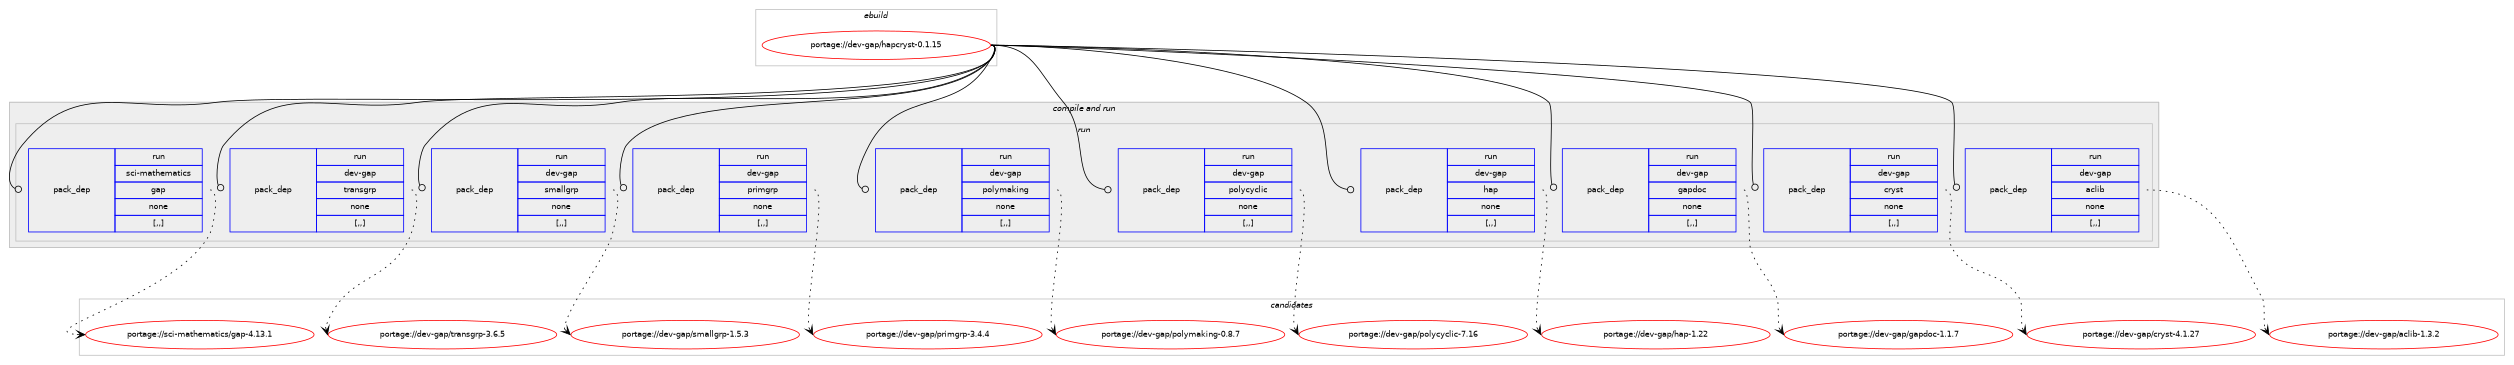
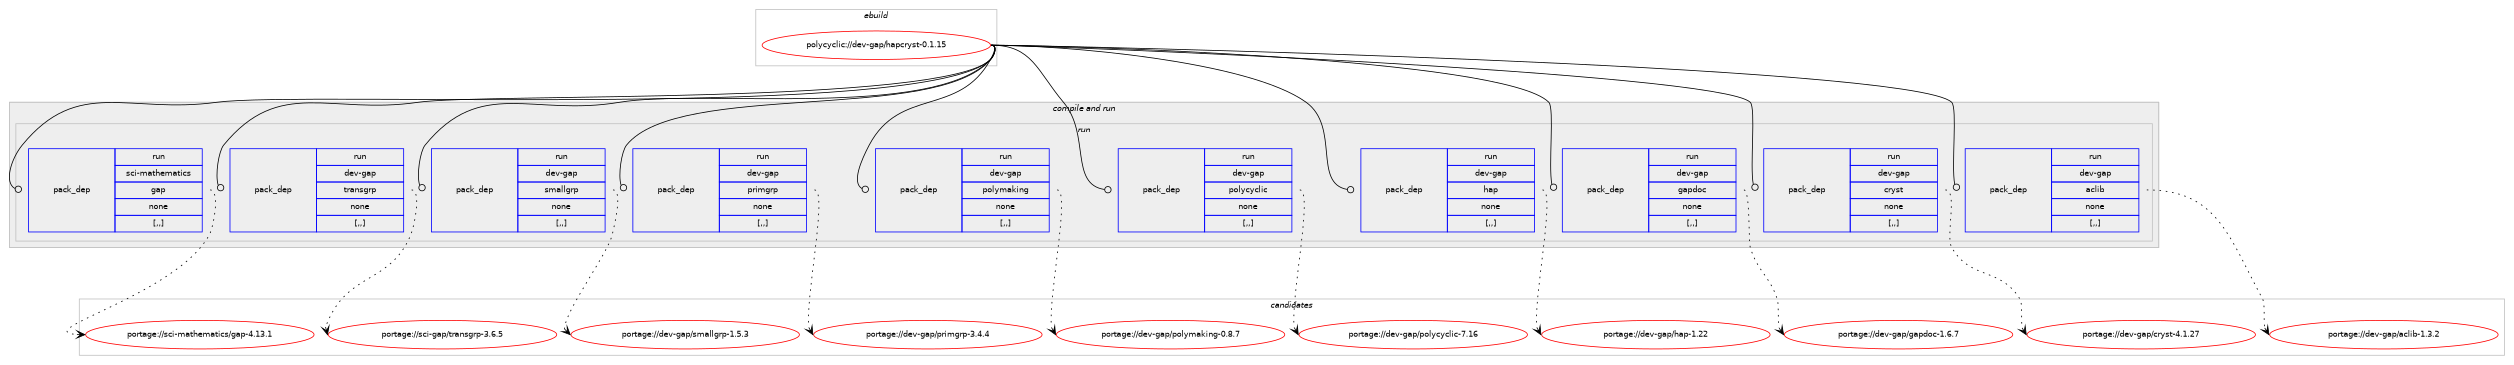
(876, 45) -> (876, 45)
(443, 335) -> (443, 335)
(1899, 335) -> (1899, 335)
